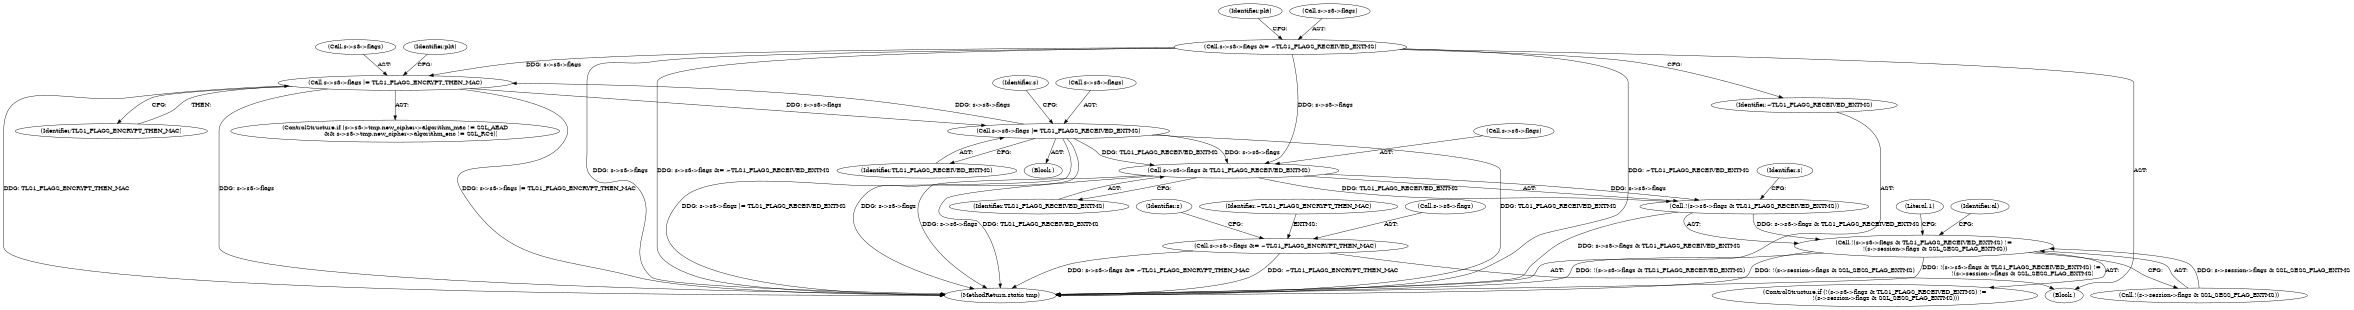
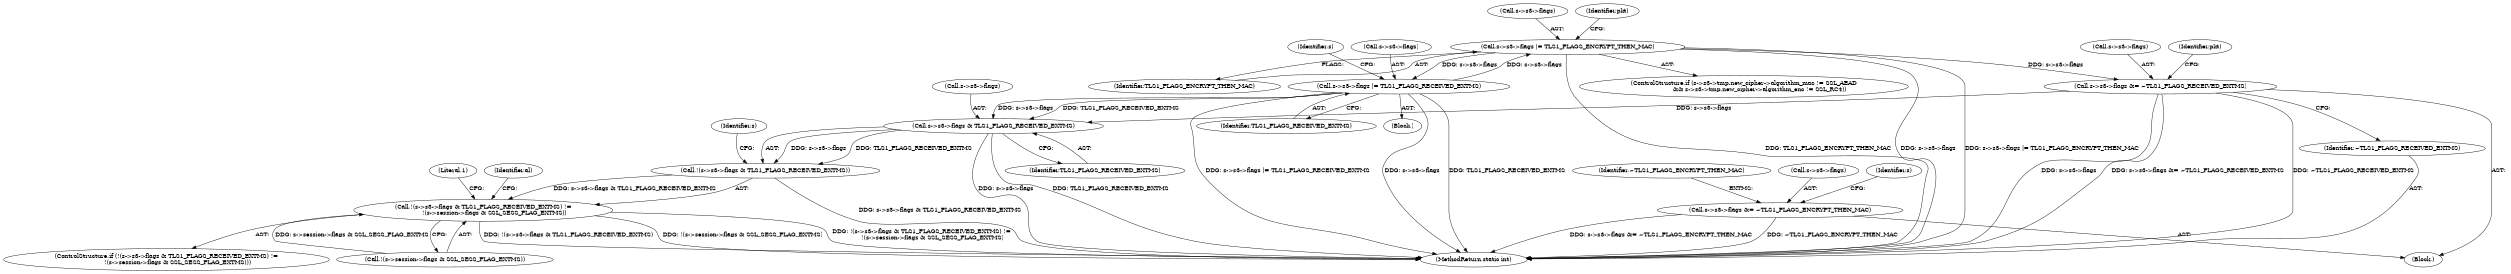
(803, 52) -> (1898, 57)
(160, 105) -> (1334, 65)
(202, 105) -> (1423, 65)
(1000, 295) -> (1474, 260)
